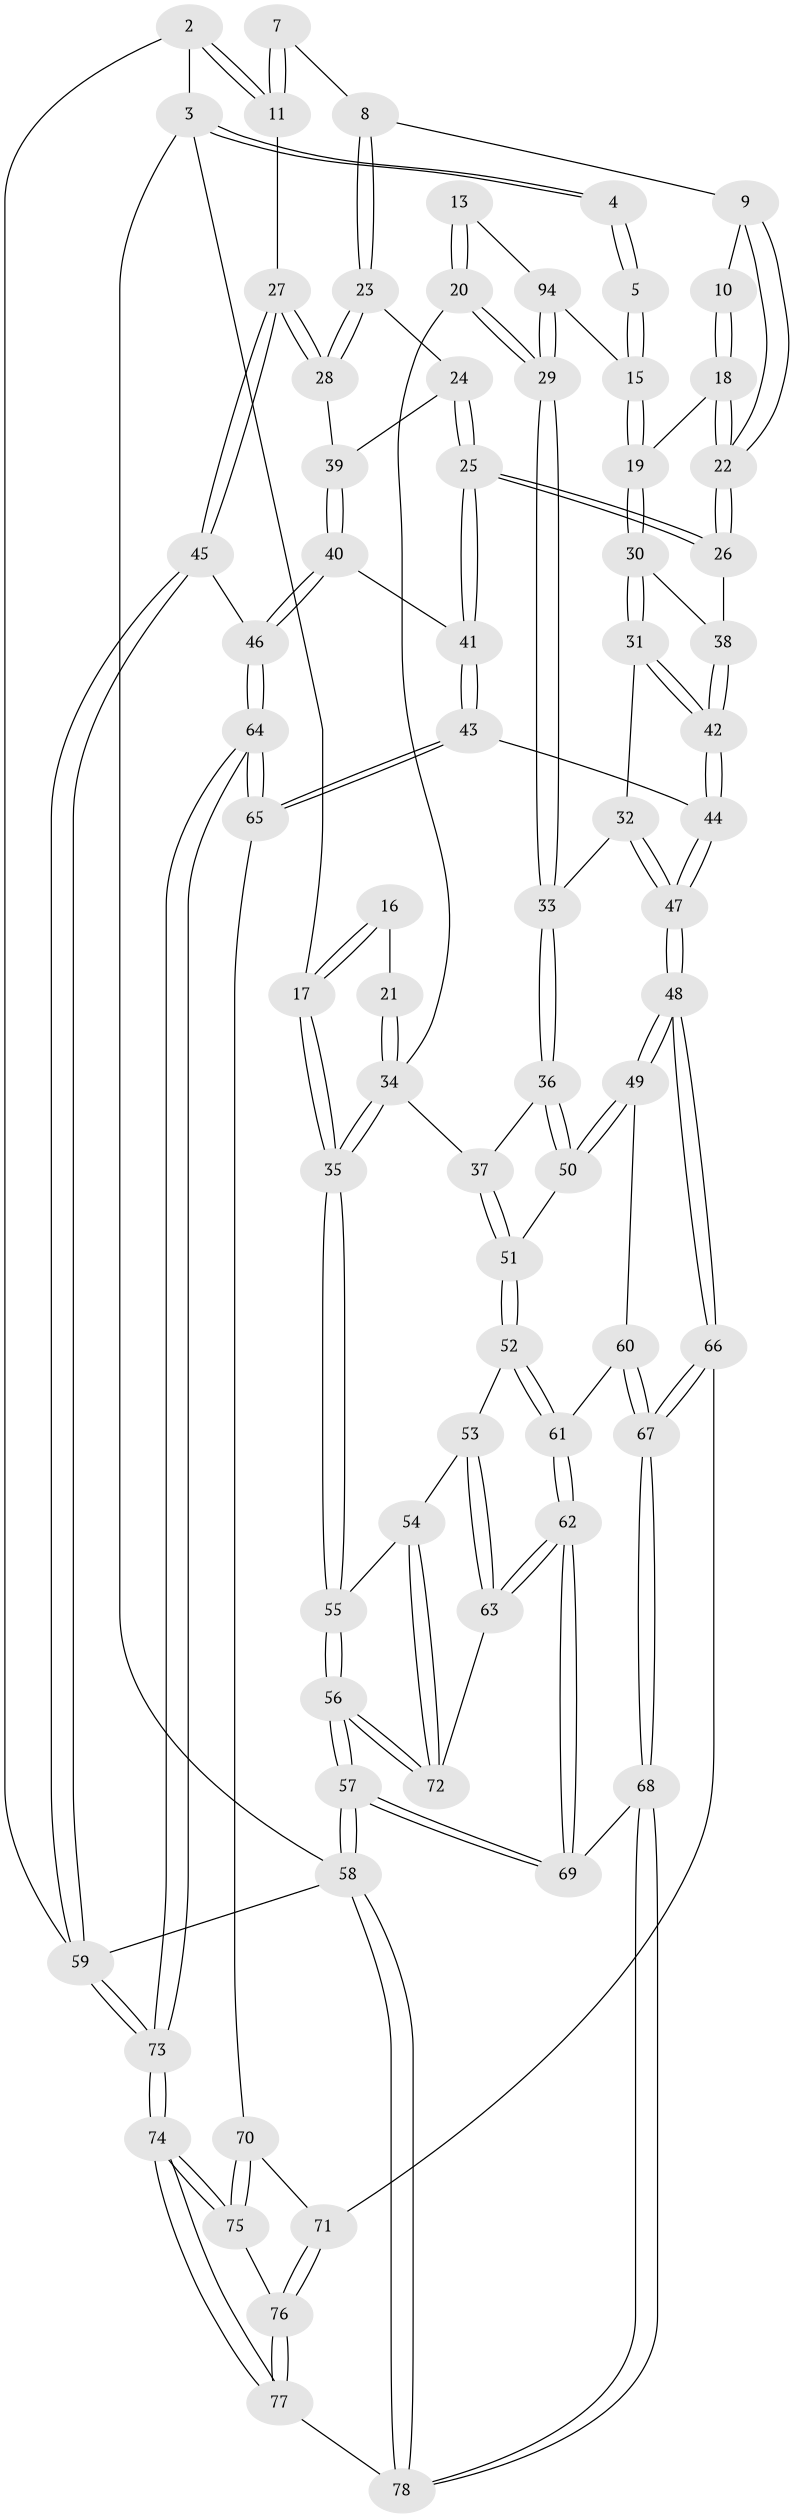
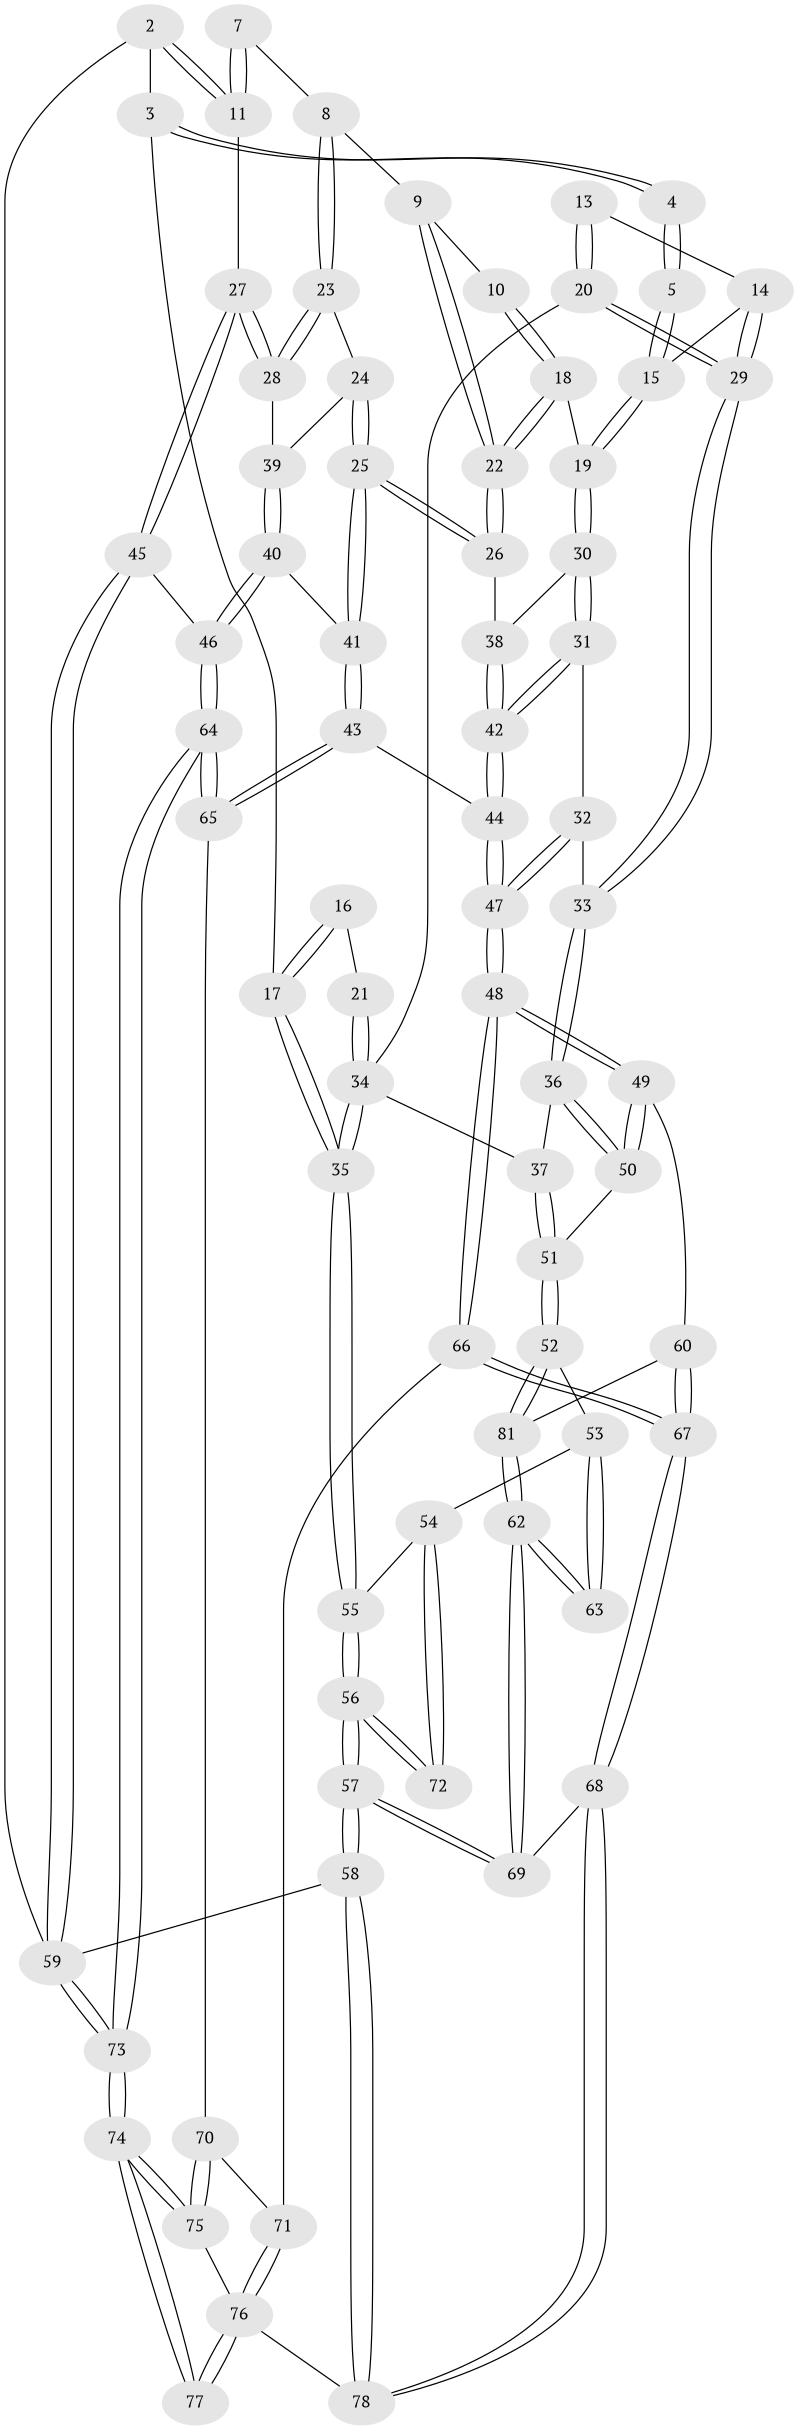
(548, 291) -> (760, 291)
(120, 1035) -> none
(559, 1435) -> (507, 1435)
(463, 1699) -> none
(341, 2447) -> (301, 2359)
